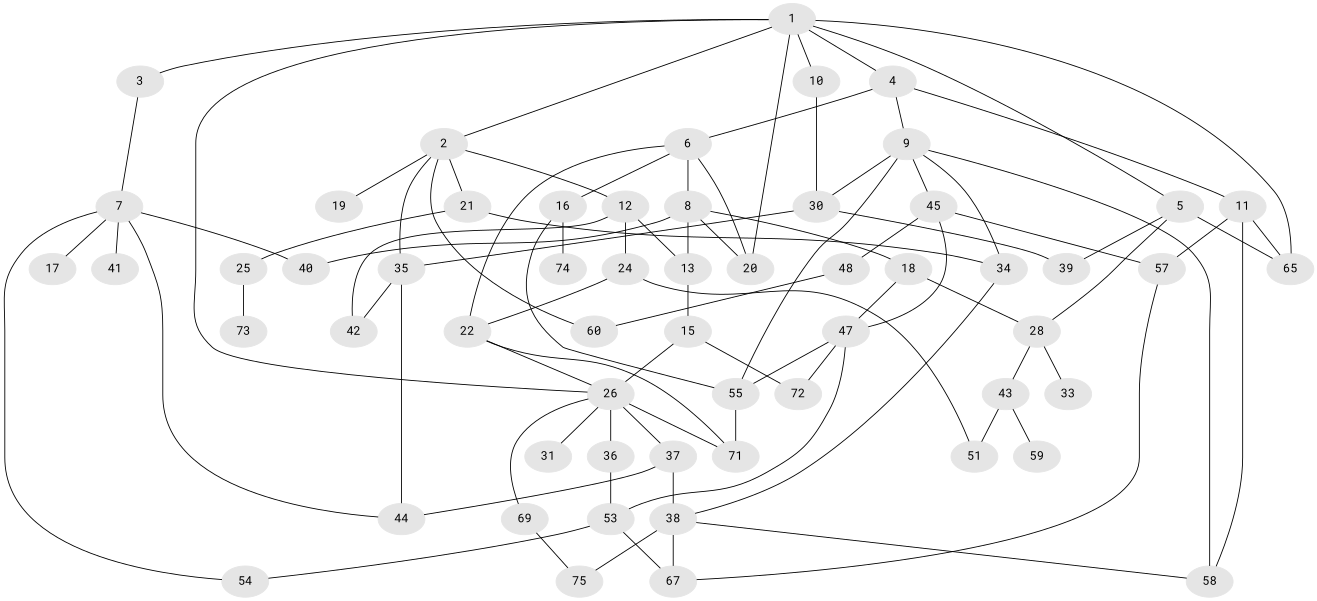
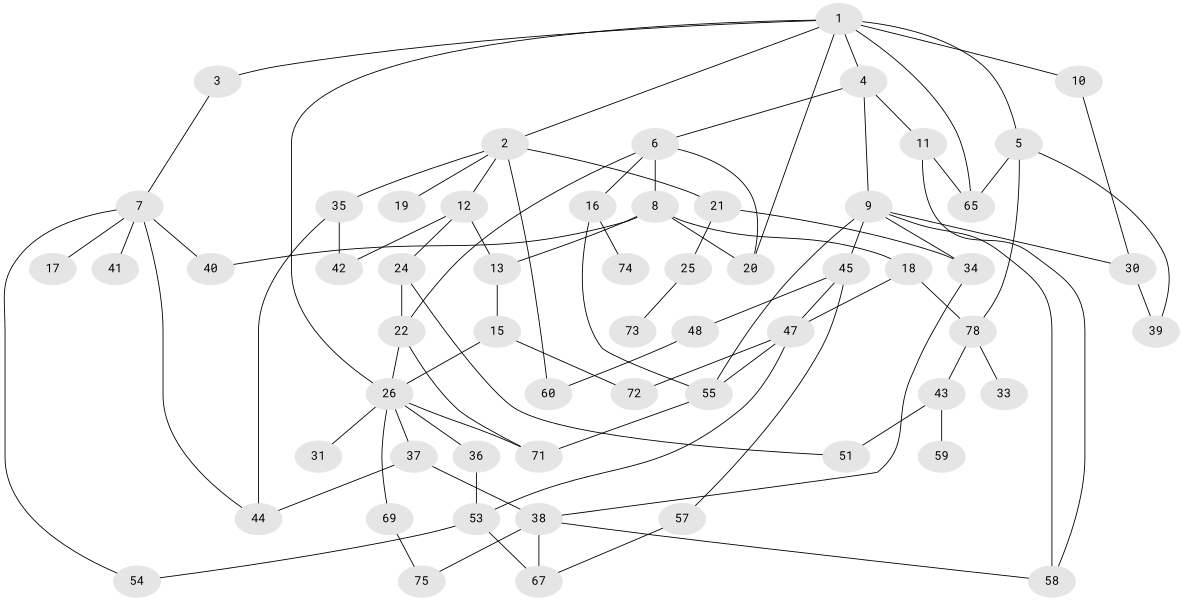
(664, 230) -> none
(1202, 238) -> none
(1037, 332) -> (973, 332)
